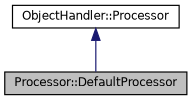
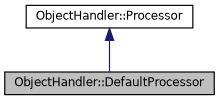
(96, 83) -> (110, 83)
